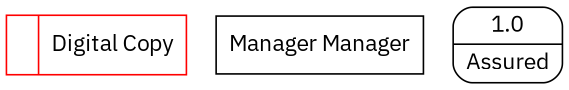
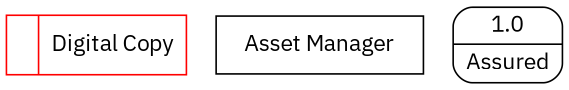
(320, 45) -> (320, 45)
